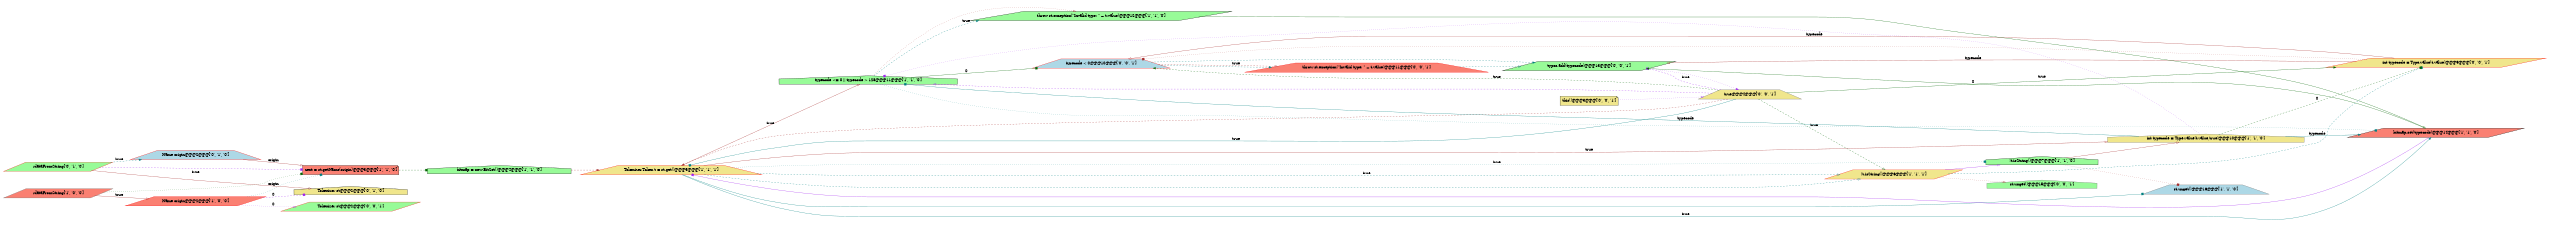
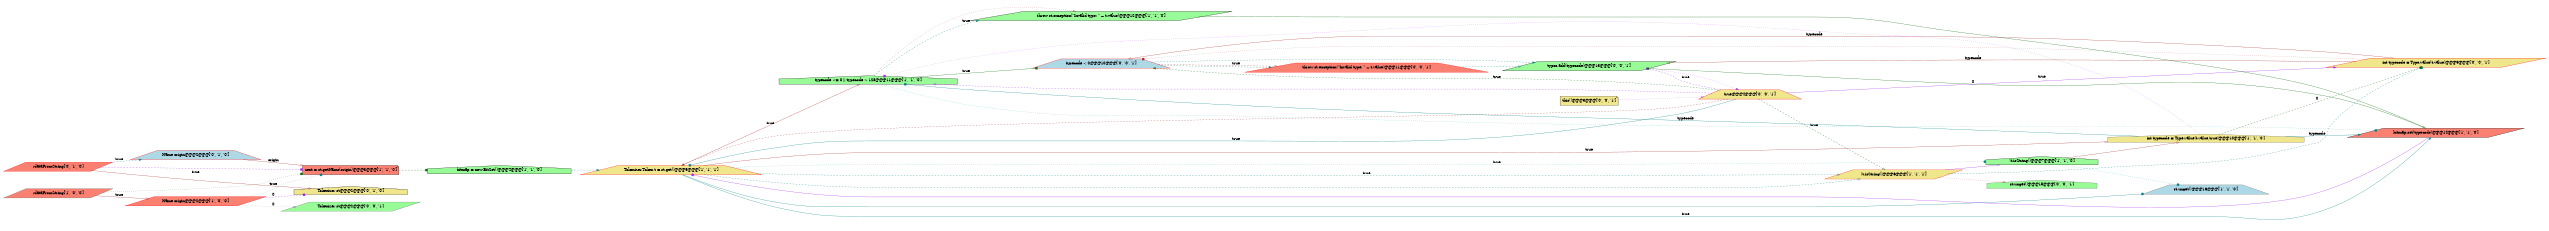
(966, 71) -> (966, 71)
(2060, 80) -> (2060, 80)
(1750, 94) -> (1750, 94)
(58, 167) -> (58, 167)
(584, 170) -> (584, 170)
(2120, 175) -> (2120, 175)
(273, 184) -> (273, 184)
(351, 207) -> (351, 207)
